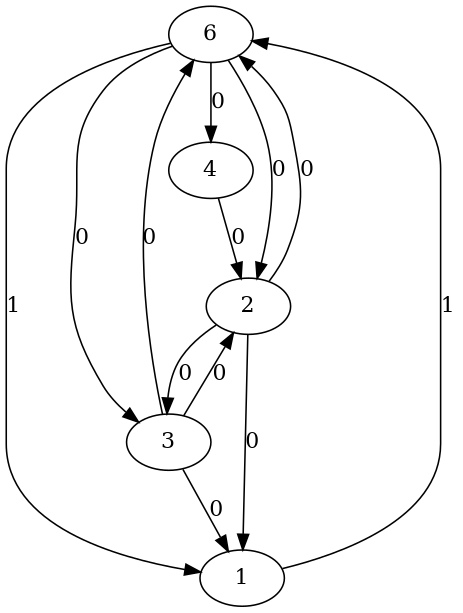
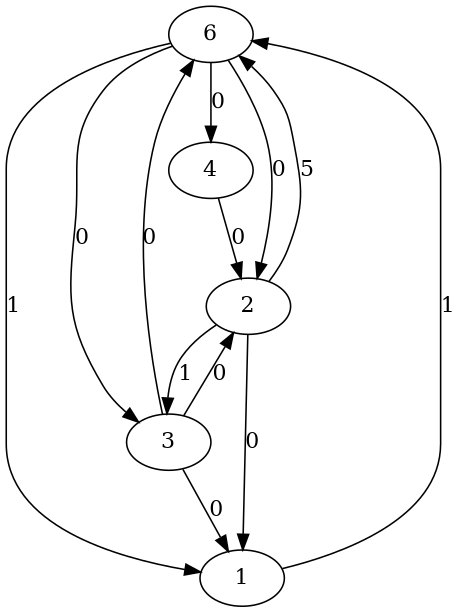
(308, 170) -> (308, 170)
(186, 374) -> (186, 374)
